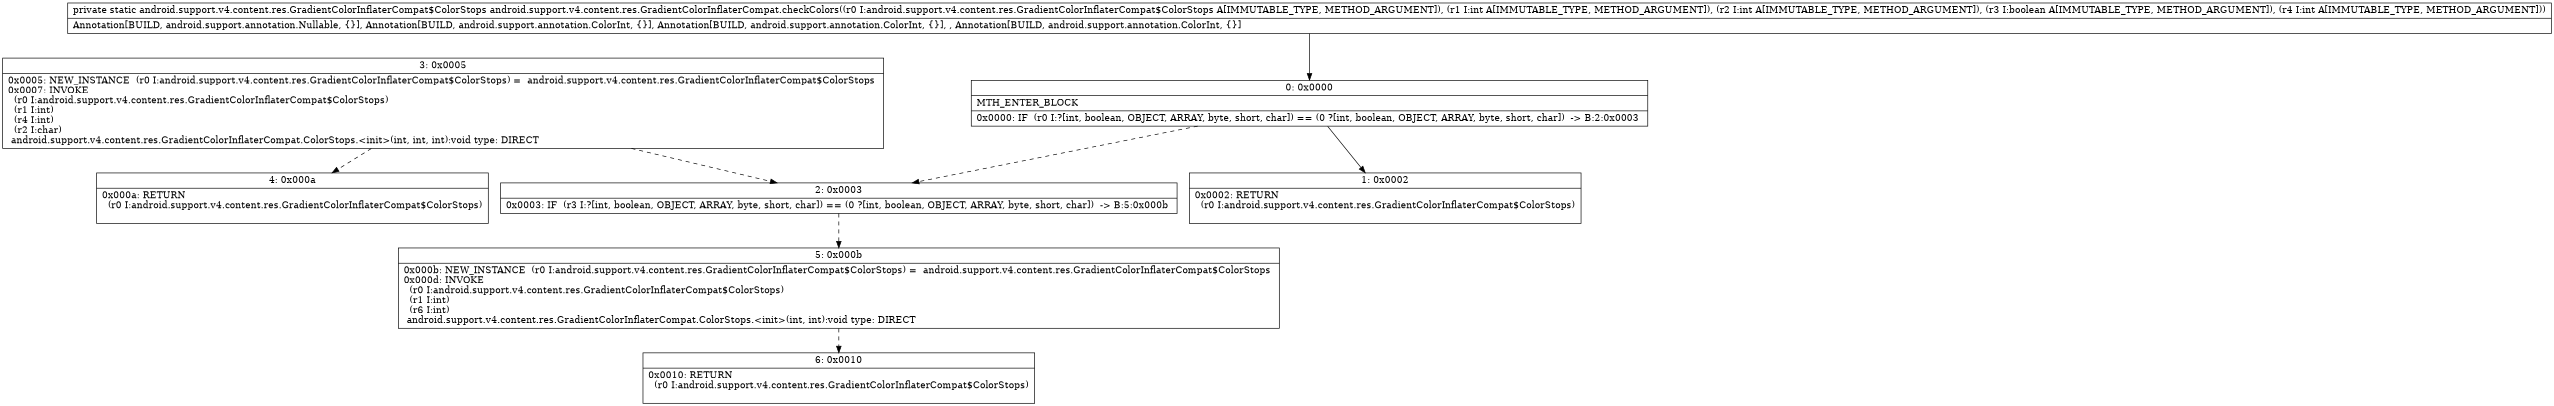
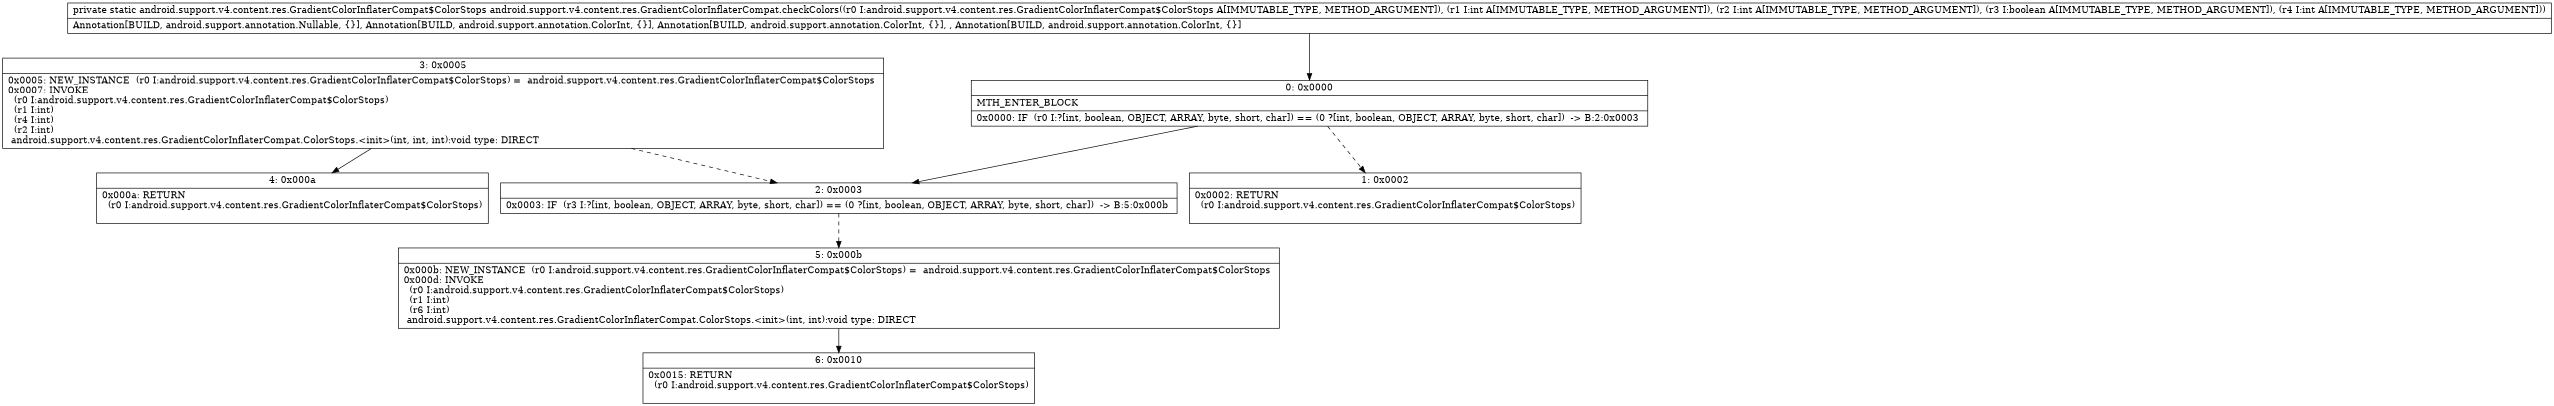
(35, 130) -> (31, 130)
(1344, 147) -> (1344, 147)
(1058, 154) -> (1058, 154)
(355, 159) -> (355, 159)
(839, 337) -> (839, 337)
(693, 375) -> (693, 375)
